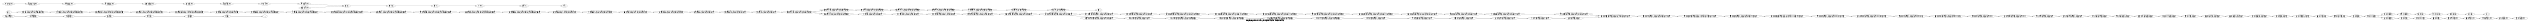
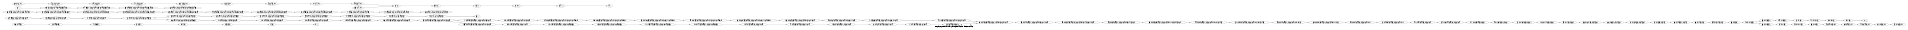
(189, 12) -> none
(671, 12) -> none
